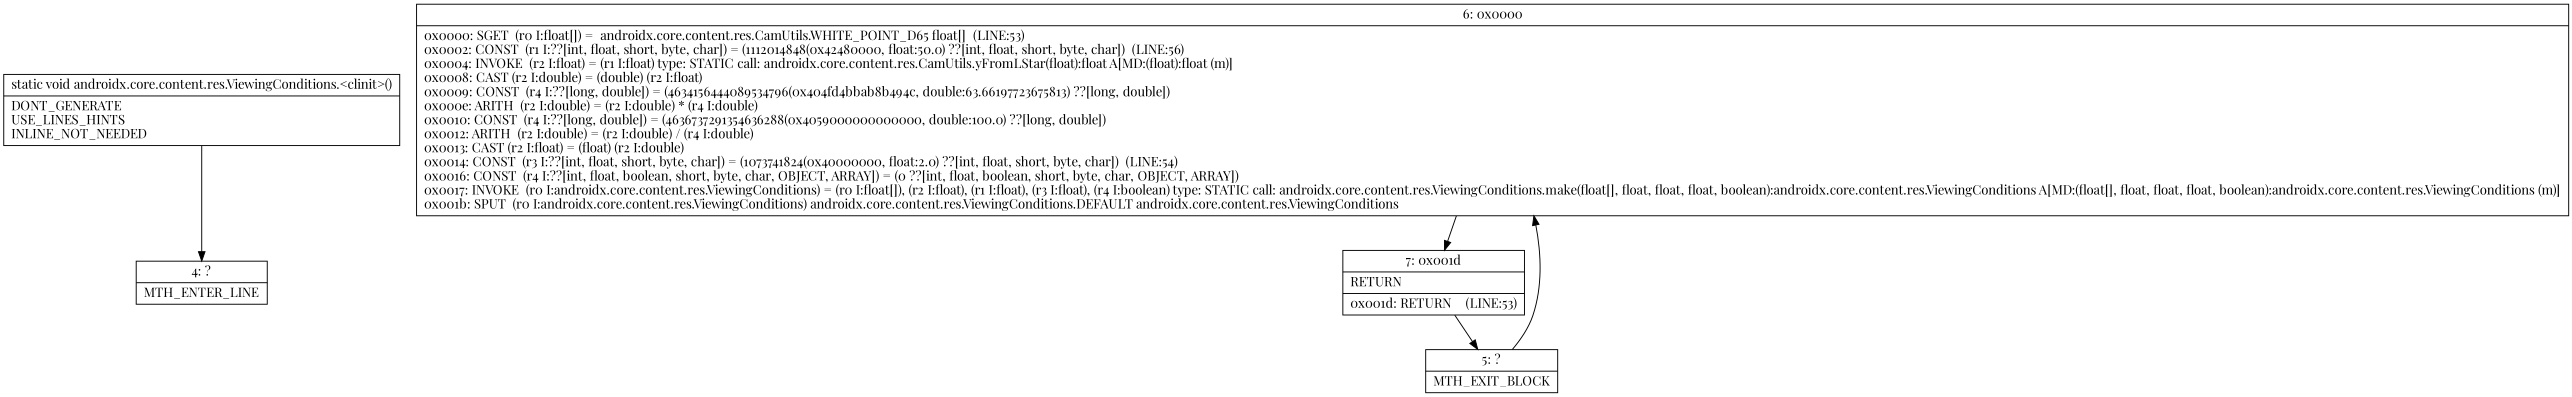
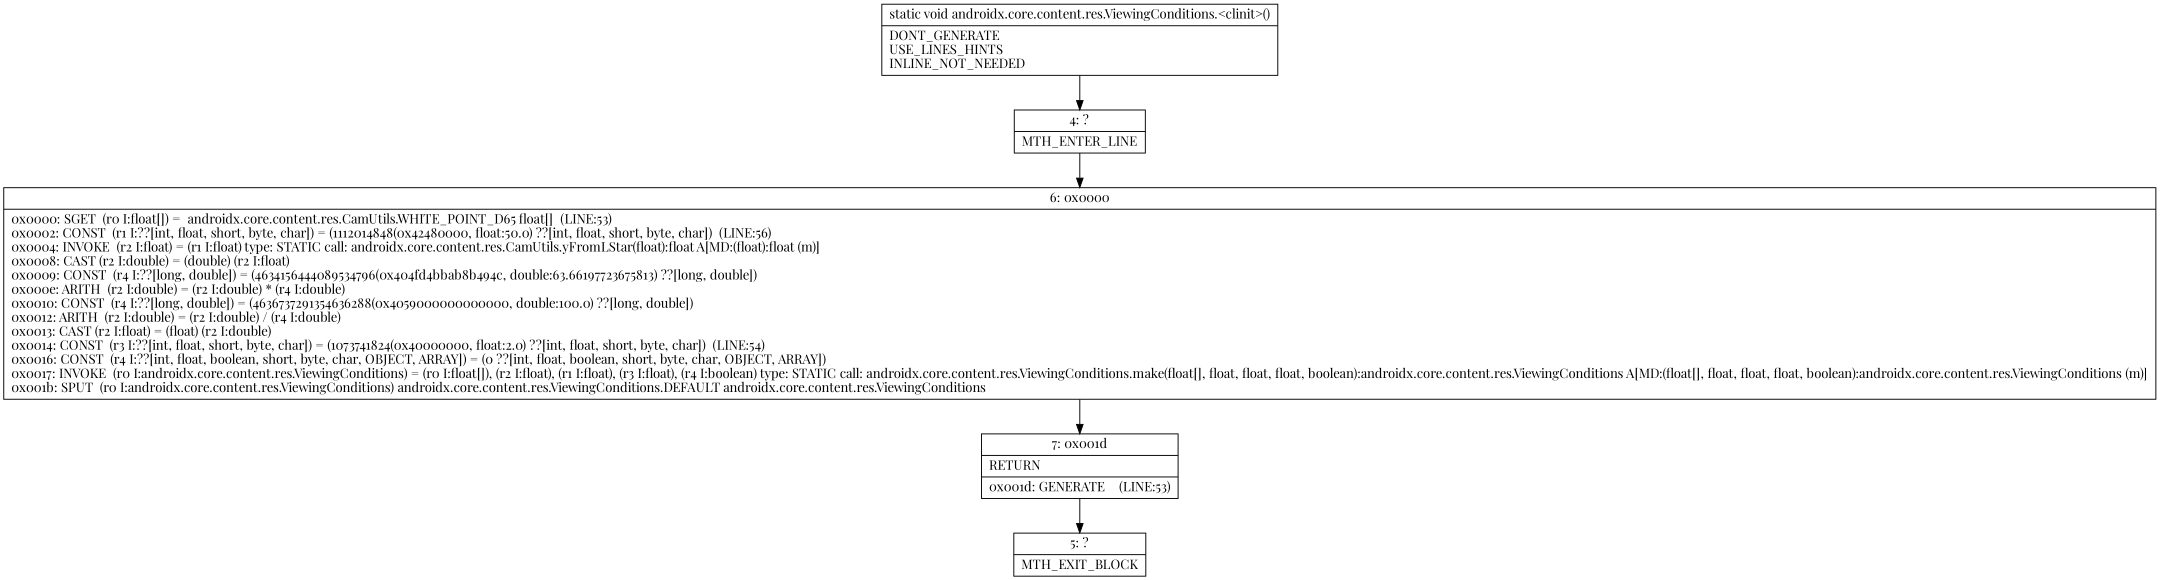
(1539, 290) -> (1080, 166)
(1434, 304) -> (1080, 487)
